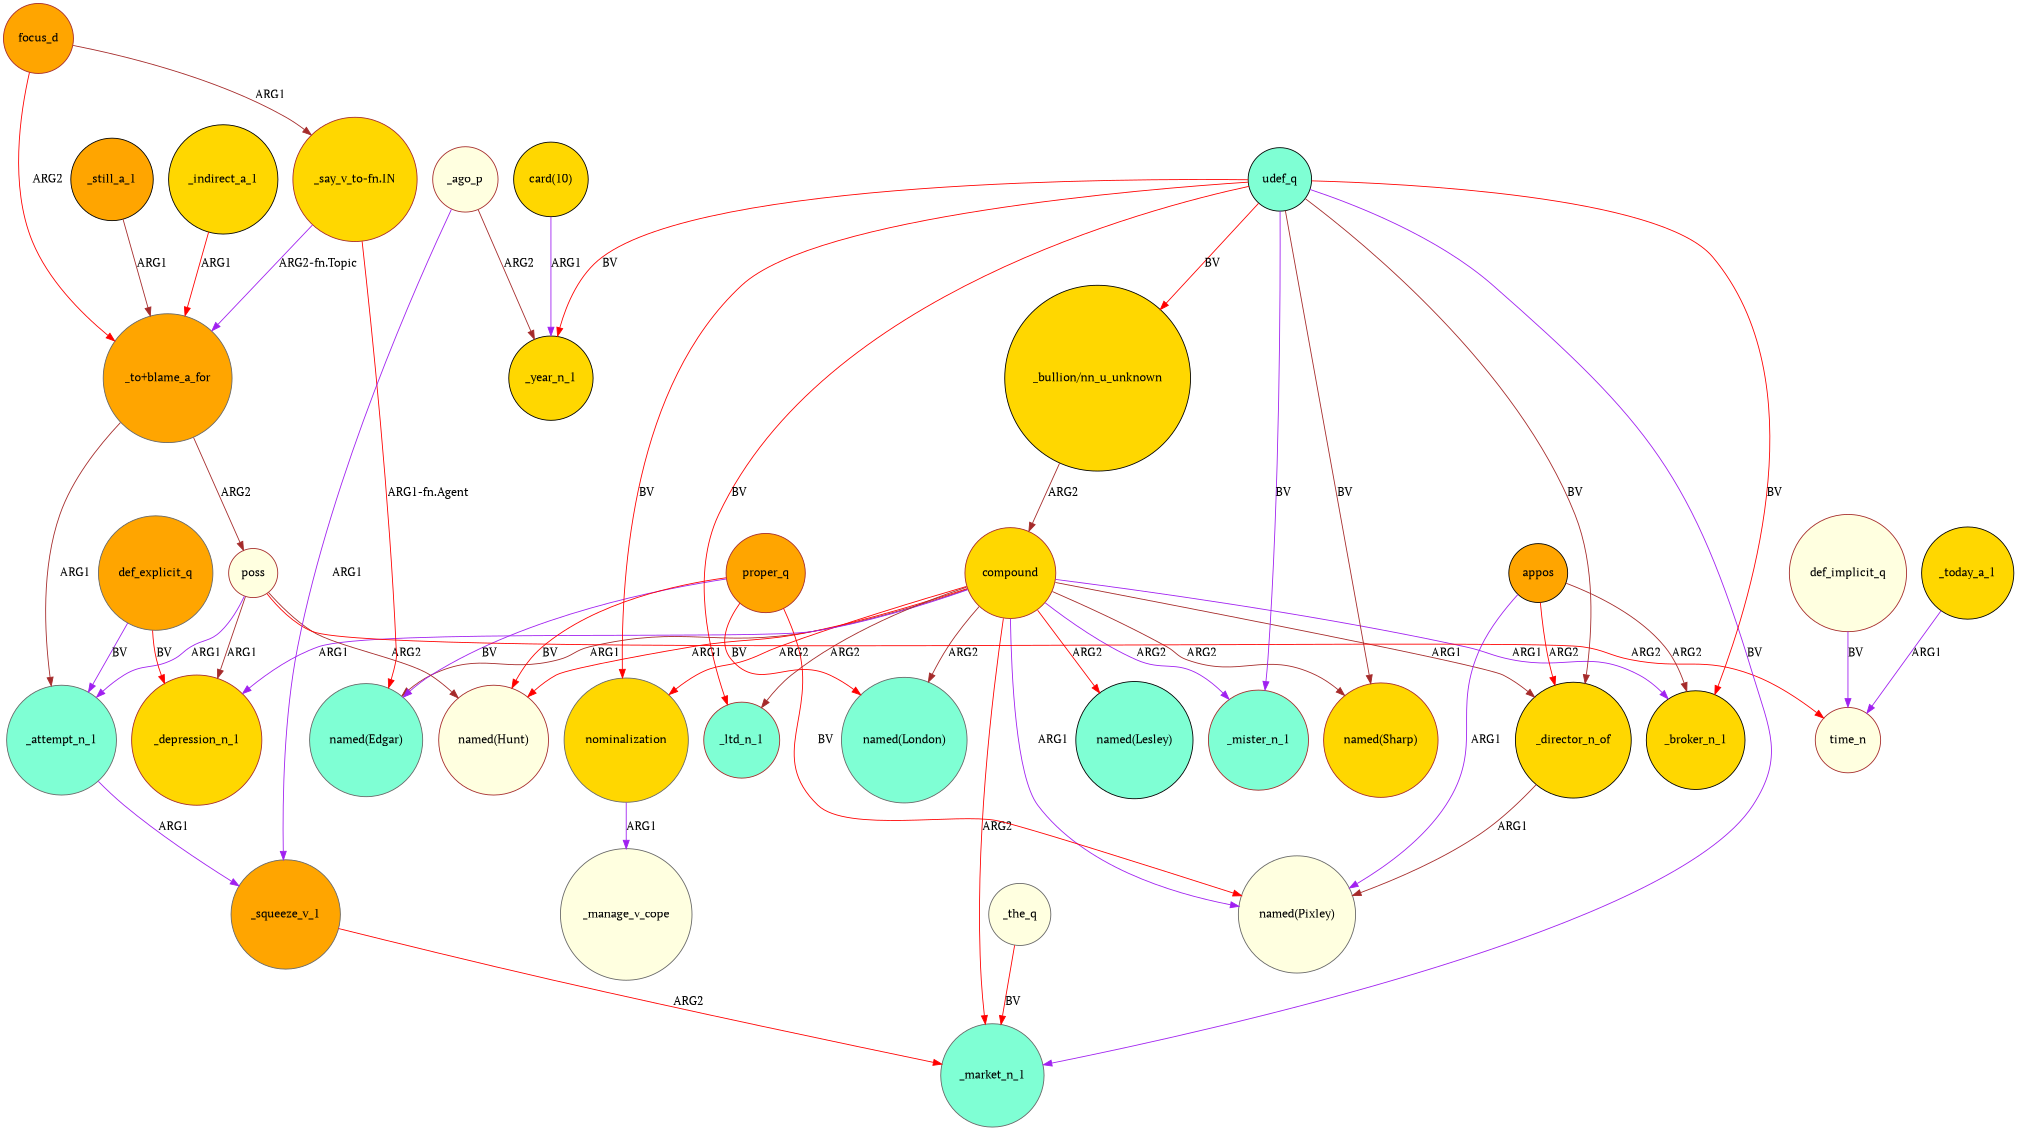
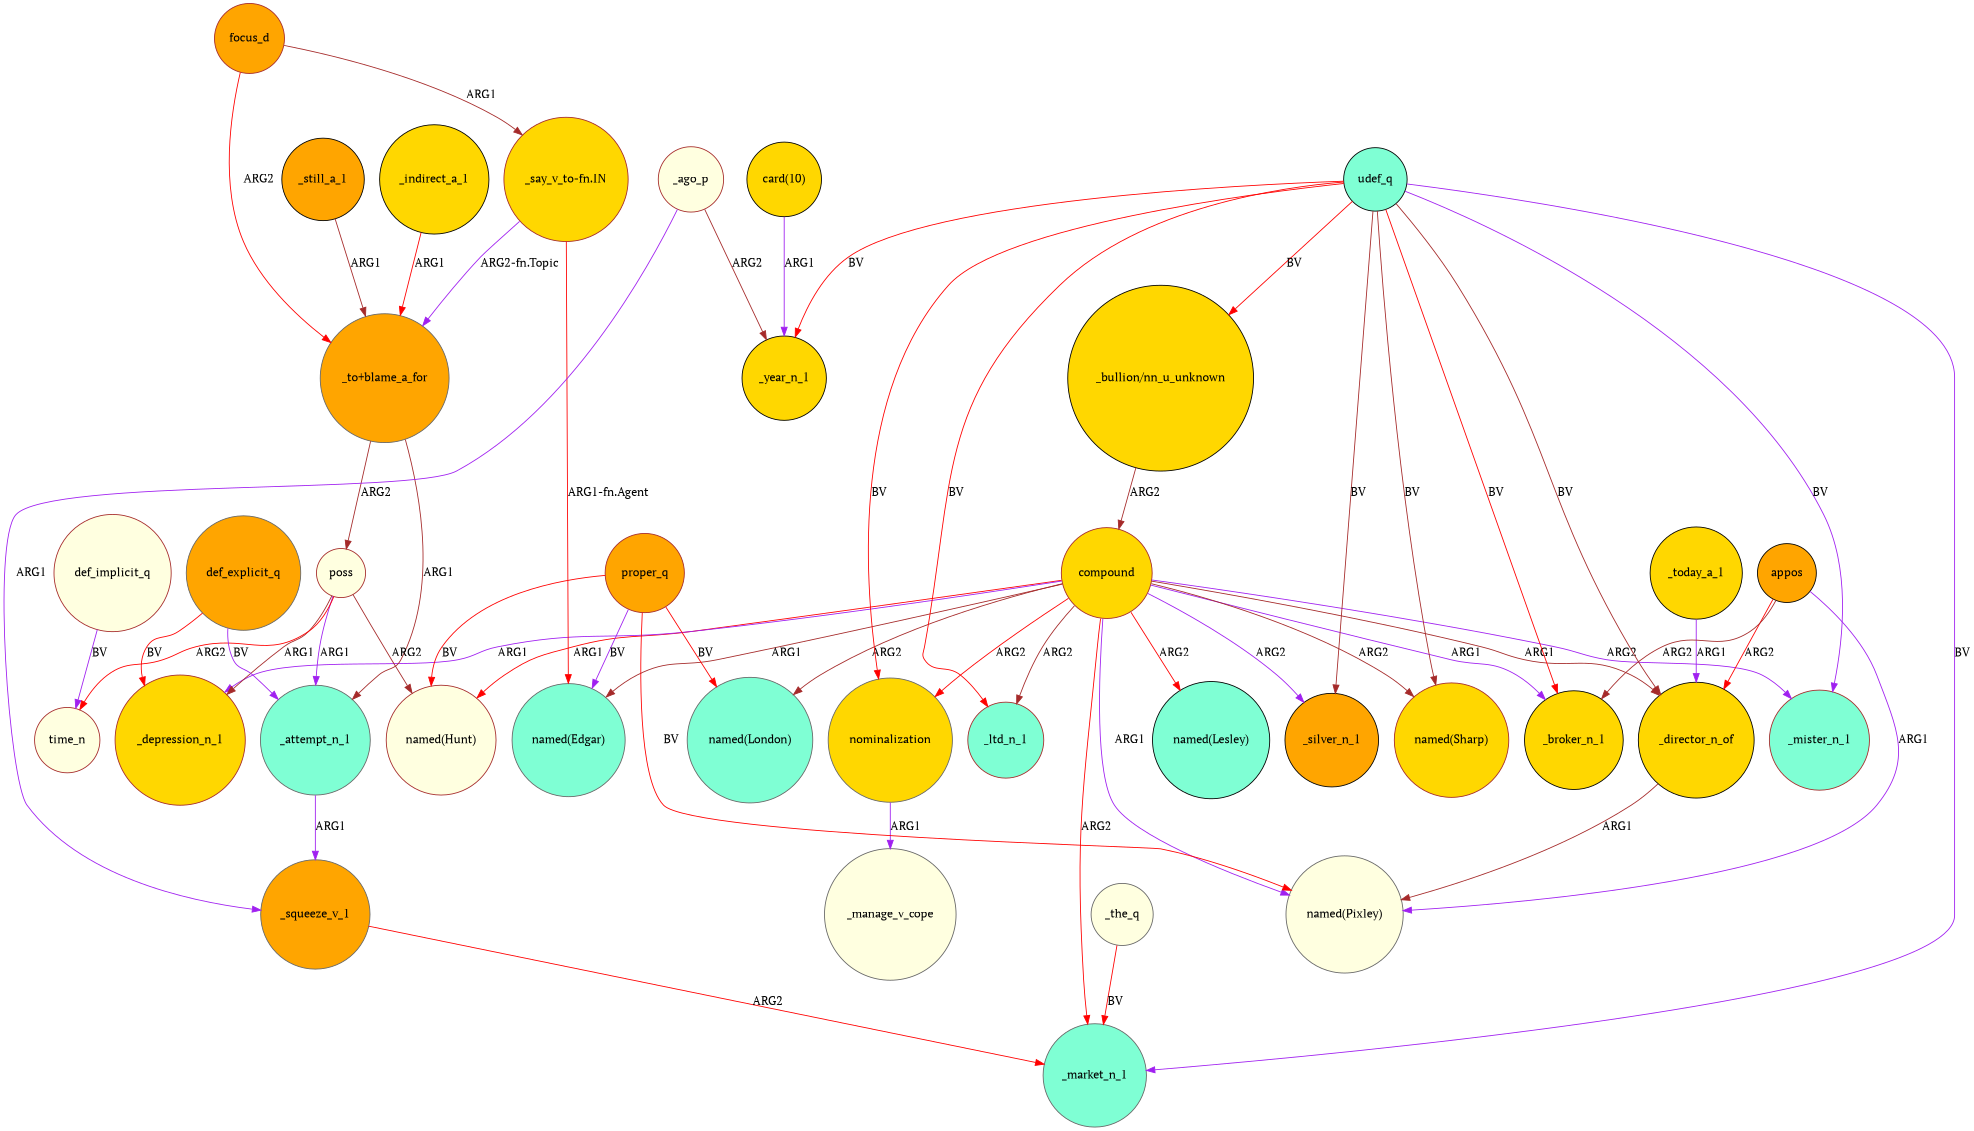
(1906, 659) -> (1696, 646)
none -> (1332, 740)
